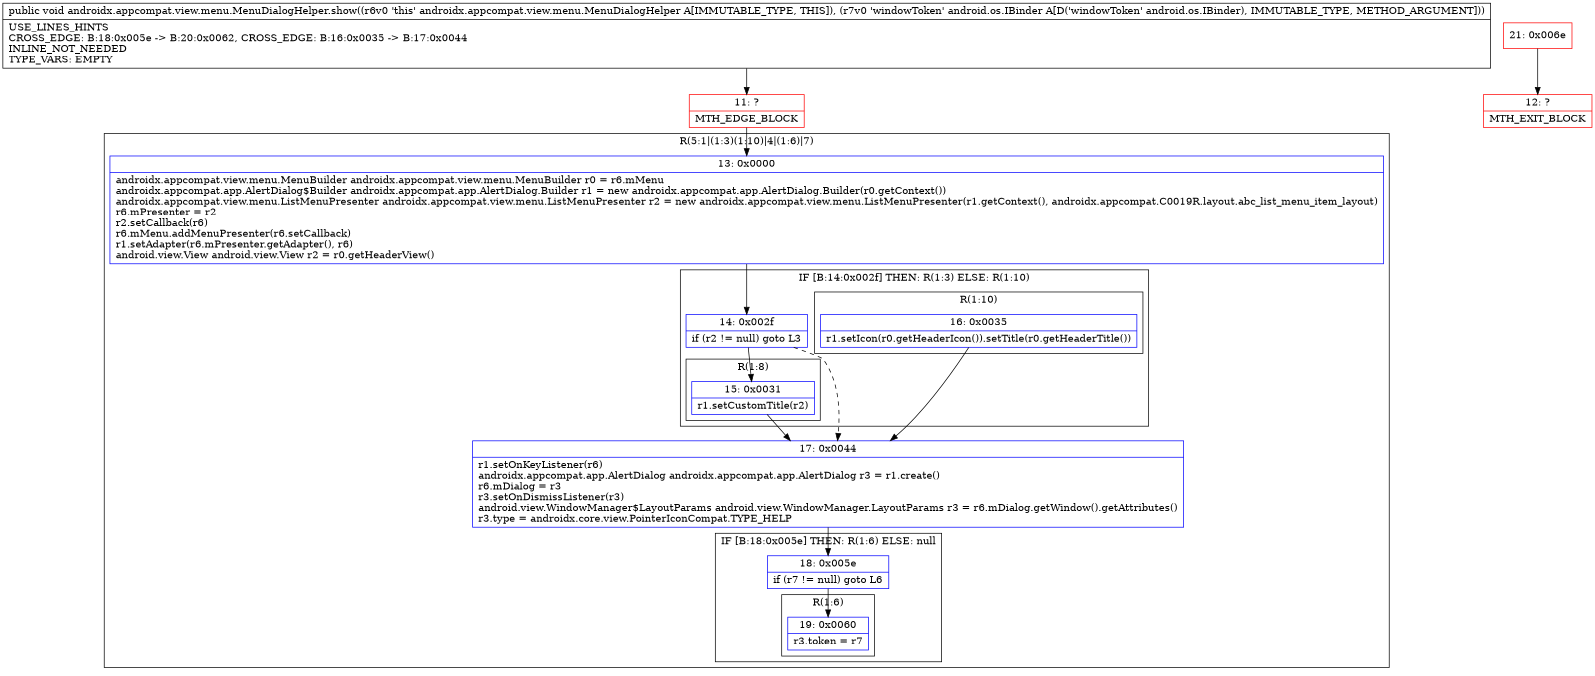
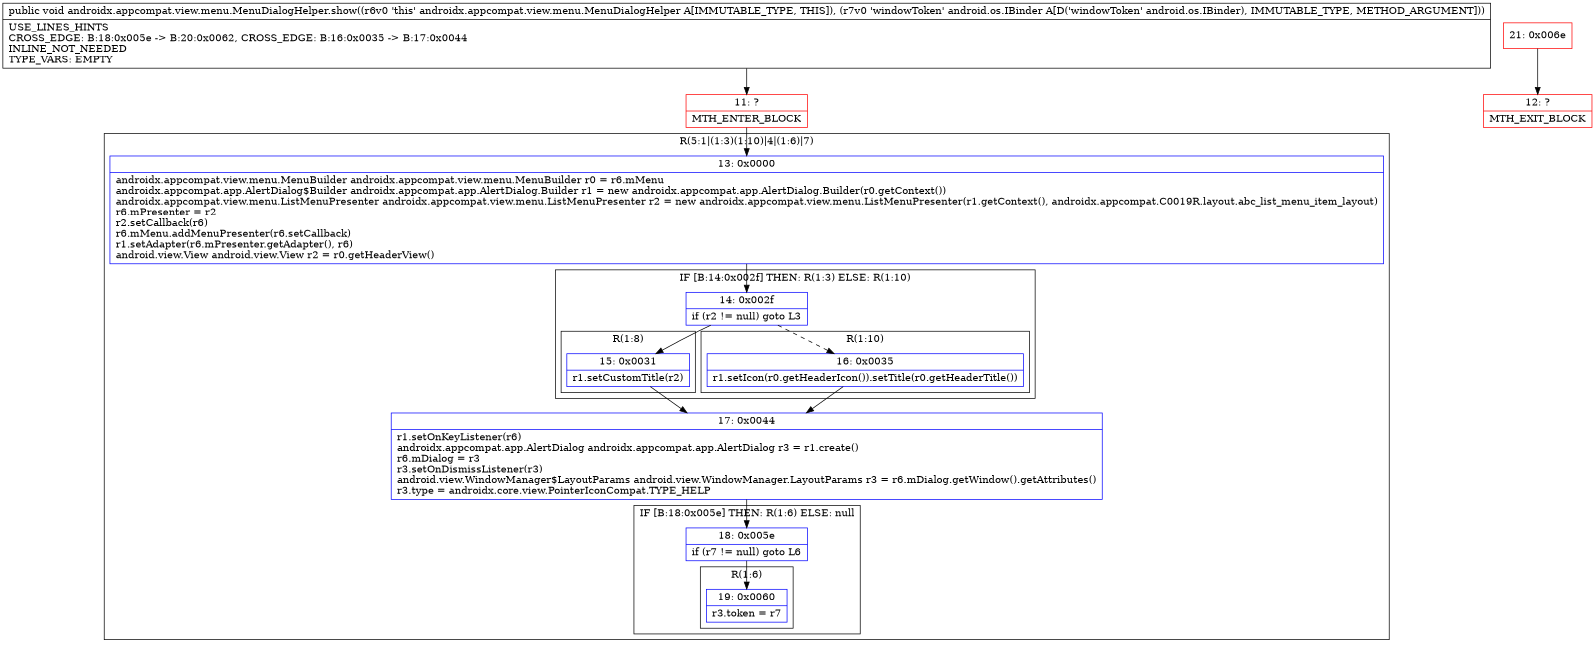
(747, 119) -> (747, 119)
(833, 379) -> (803, 338)
